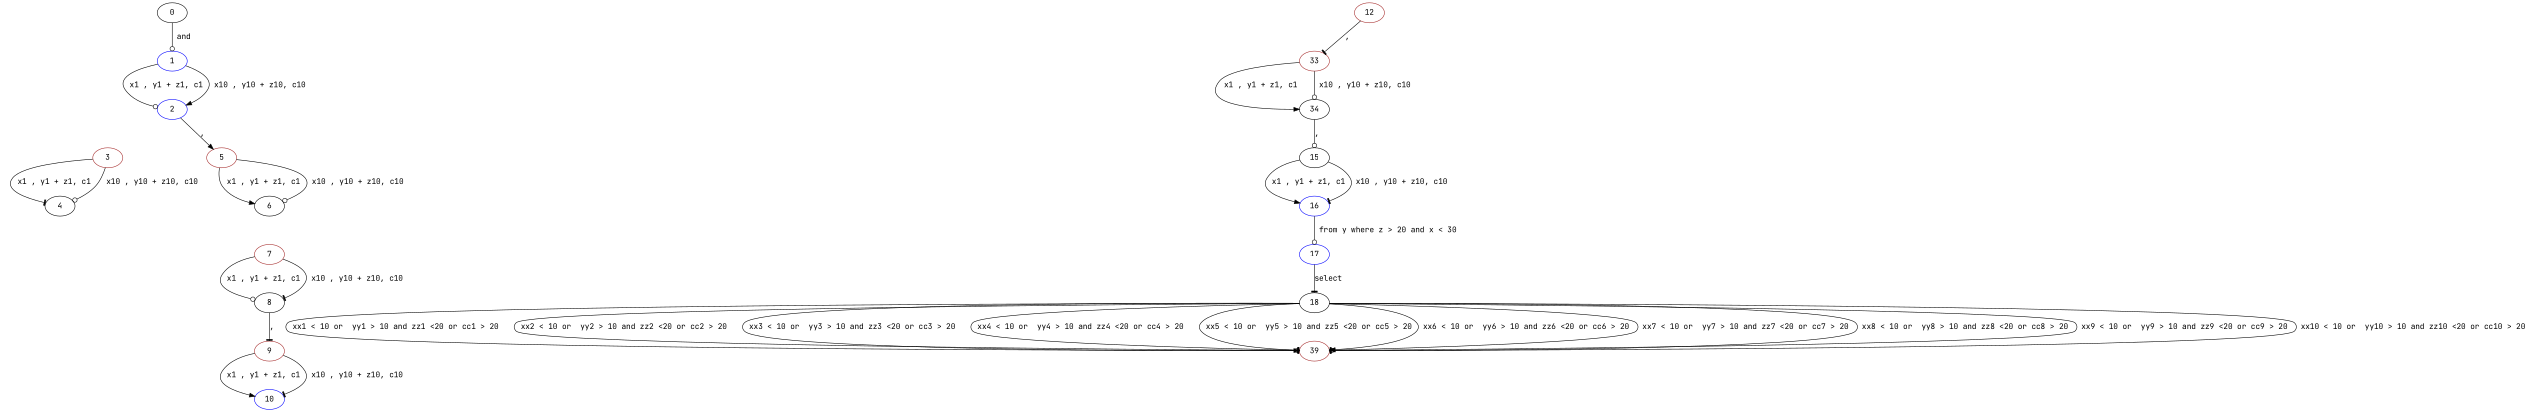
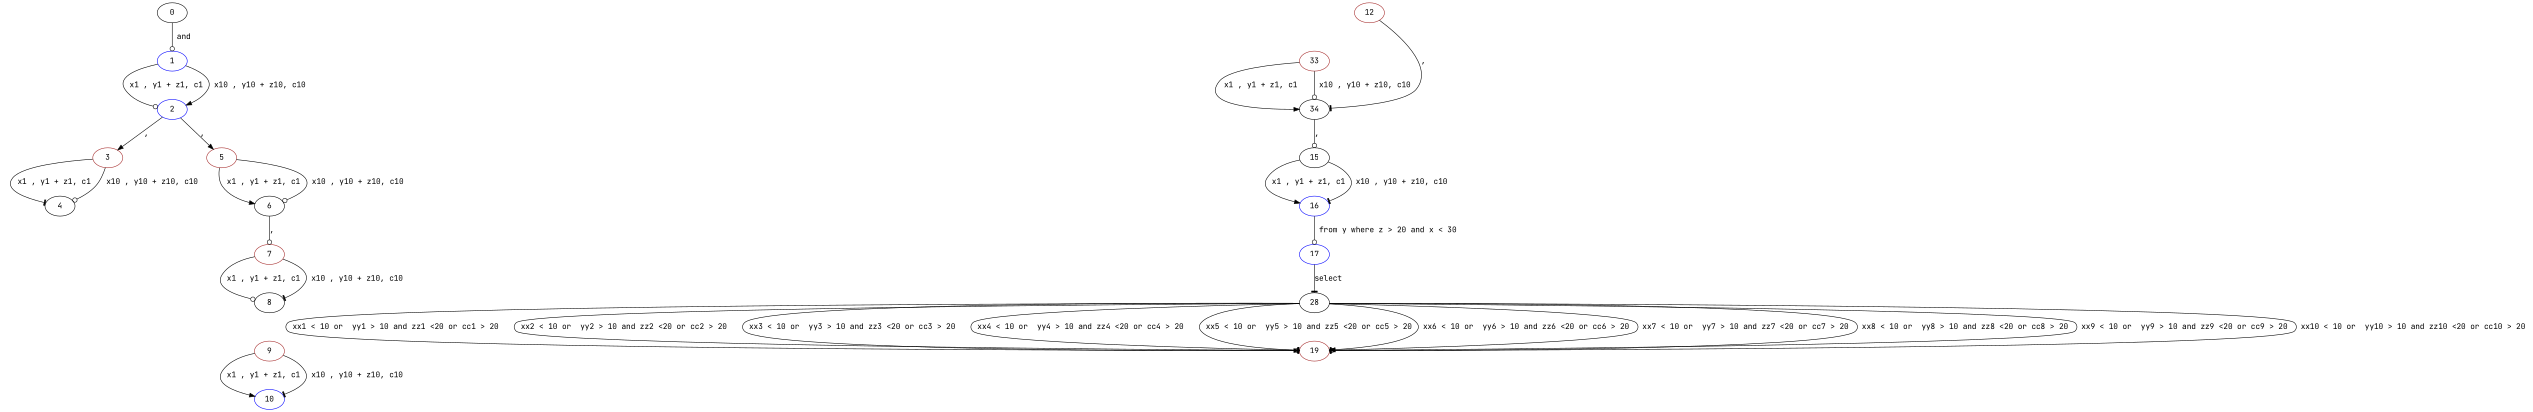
(1343, 36) -> (1416, 90)
none -> (142, 132)
none -> (269, 228)
(1314, 303) -> (1314, 303)
(269, 326) -> none
(1314, 351) -> (1314, 351)
